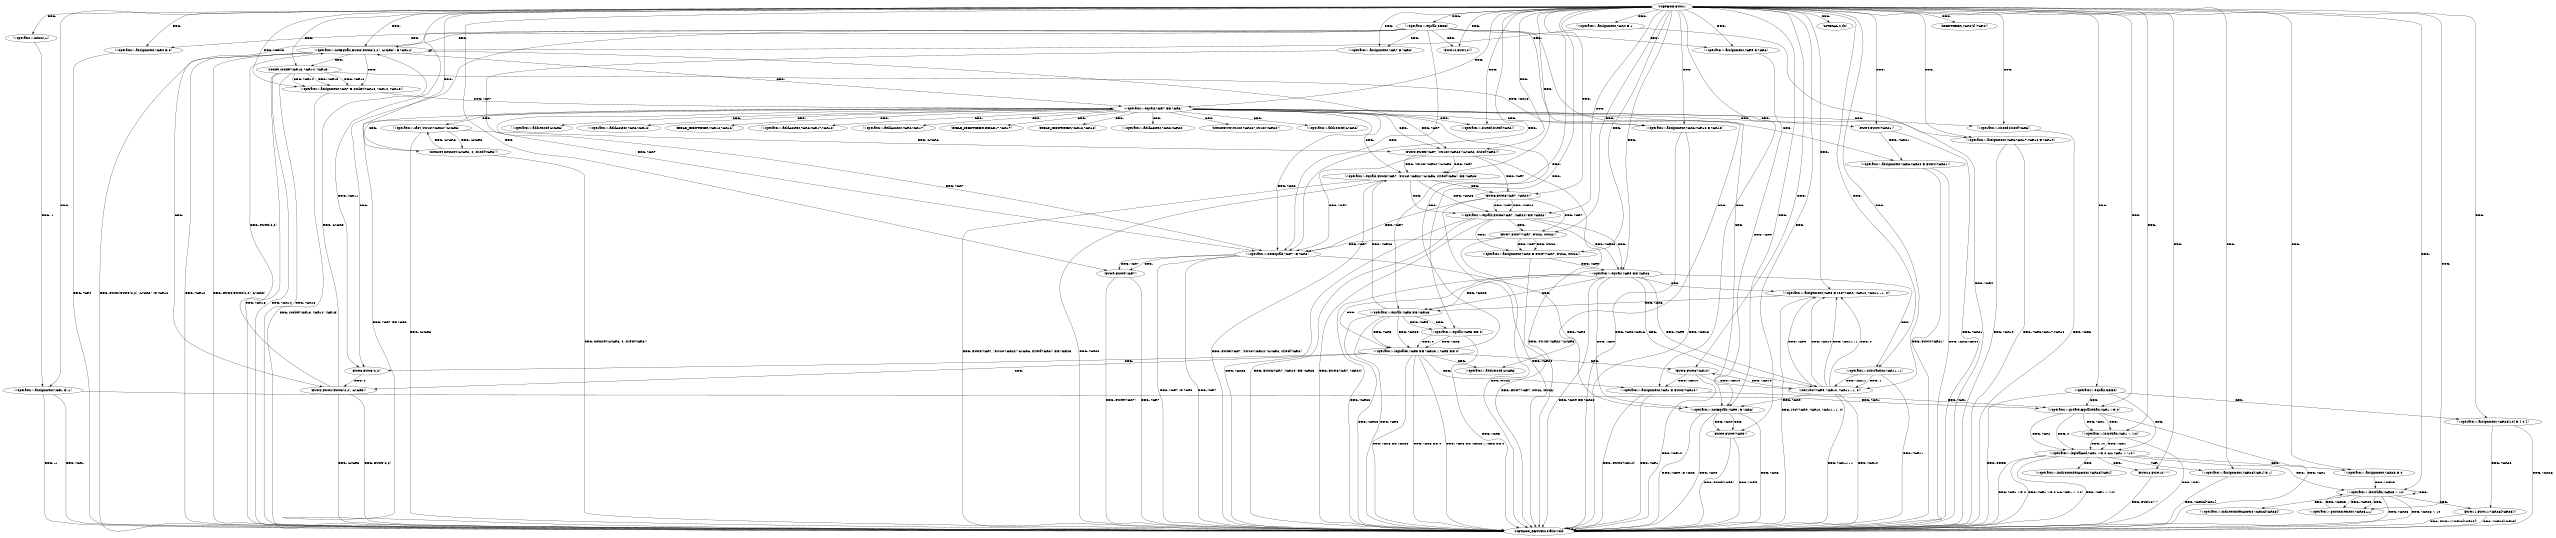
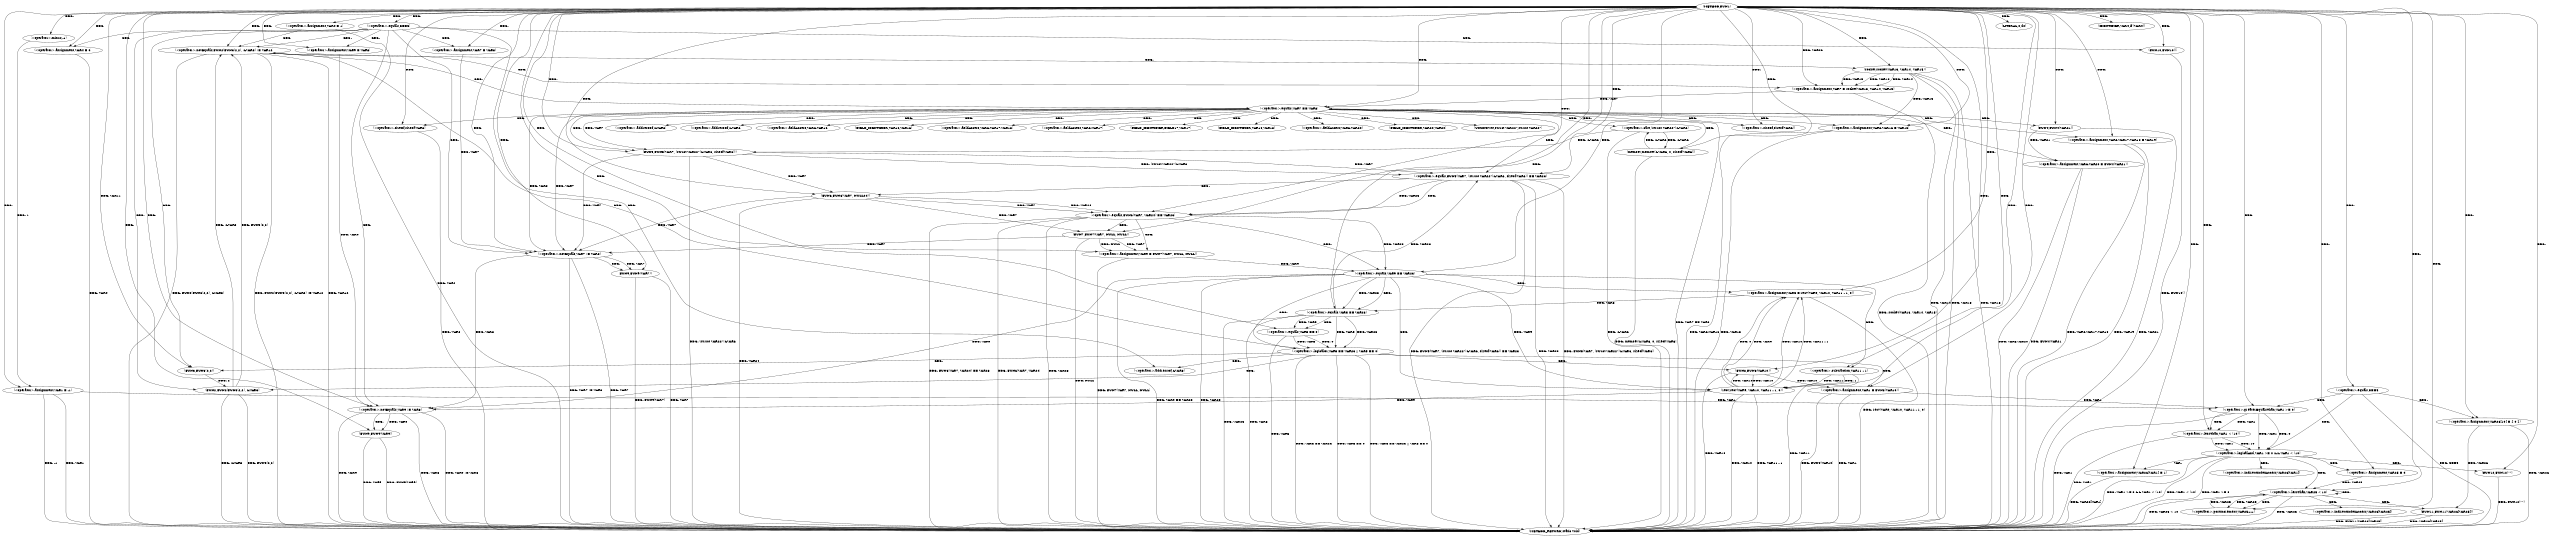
none -> (1418, 128)
(1508, 196) -> (845, 196)
none -> (2043, 482)
